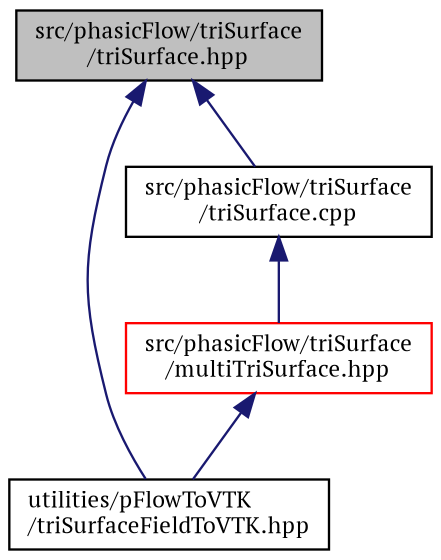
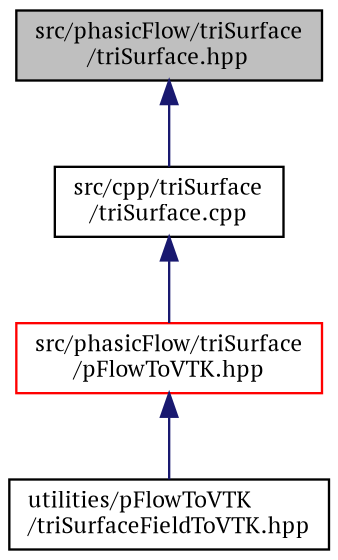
(279, 202) -> (169, 202)
(88, 292) -> none
(279, 358) -> (169, 358)
